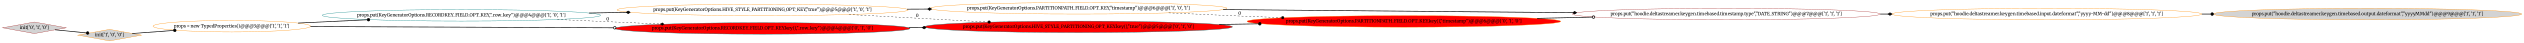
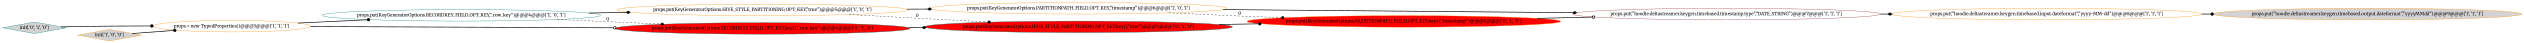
(34, 28) -> (34, 28)
(71, 31) -> (106, 26)
